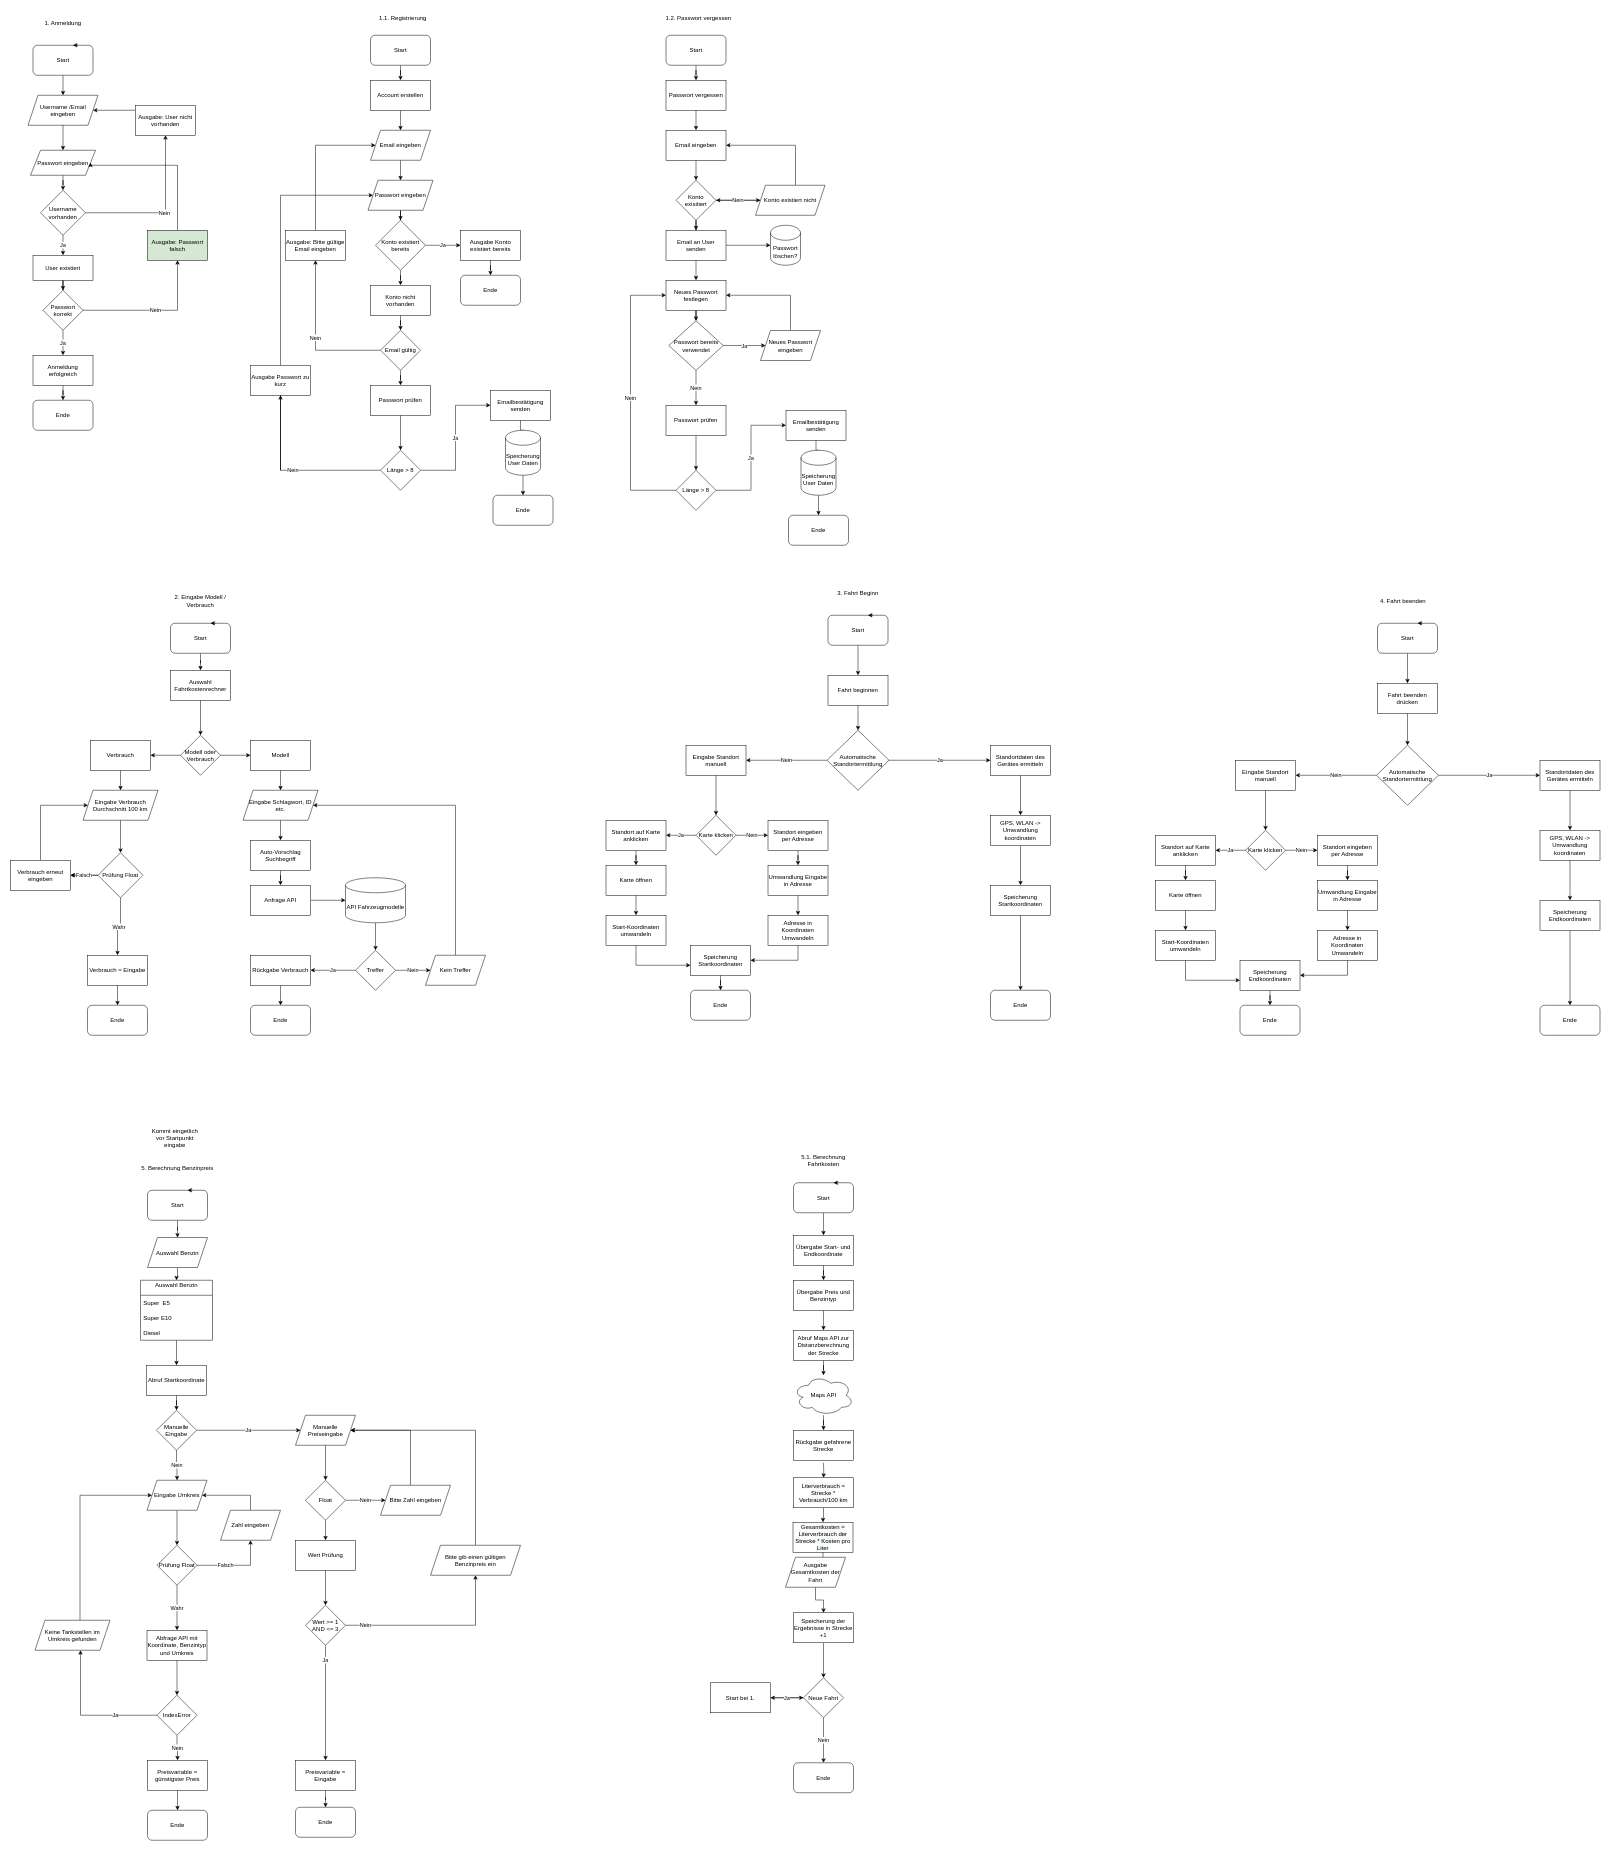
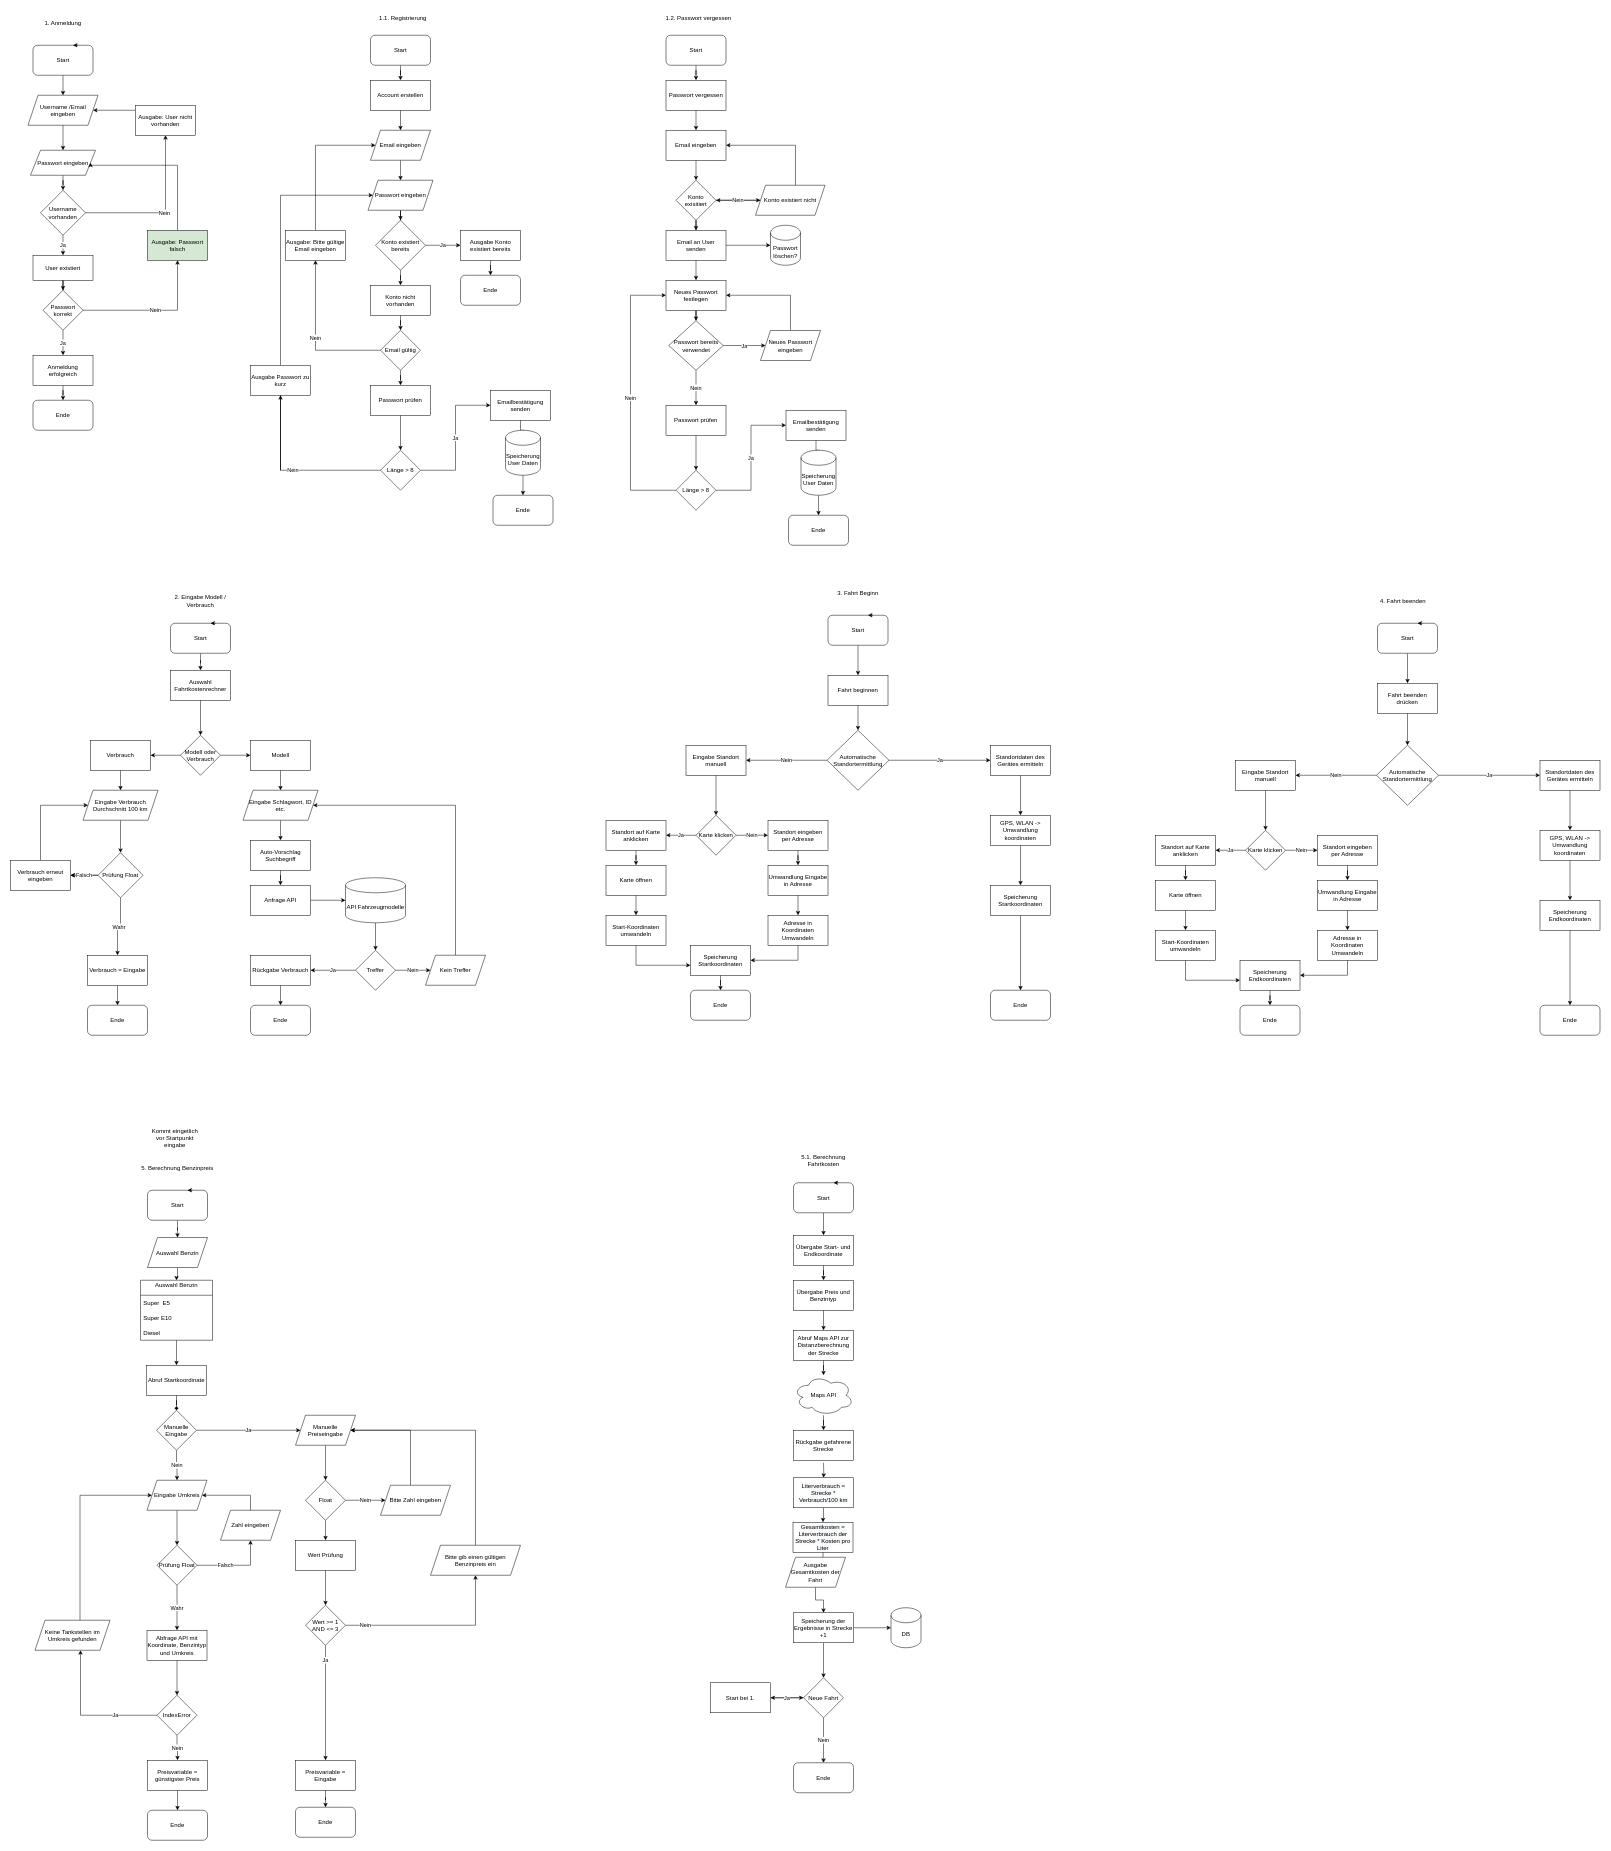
(176, 1404) -> (176, 1405)
none -> (886, 1628)
none -> (906, 1628)
